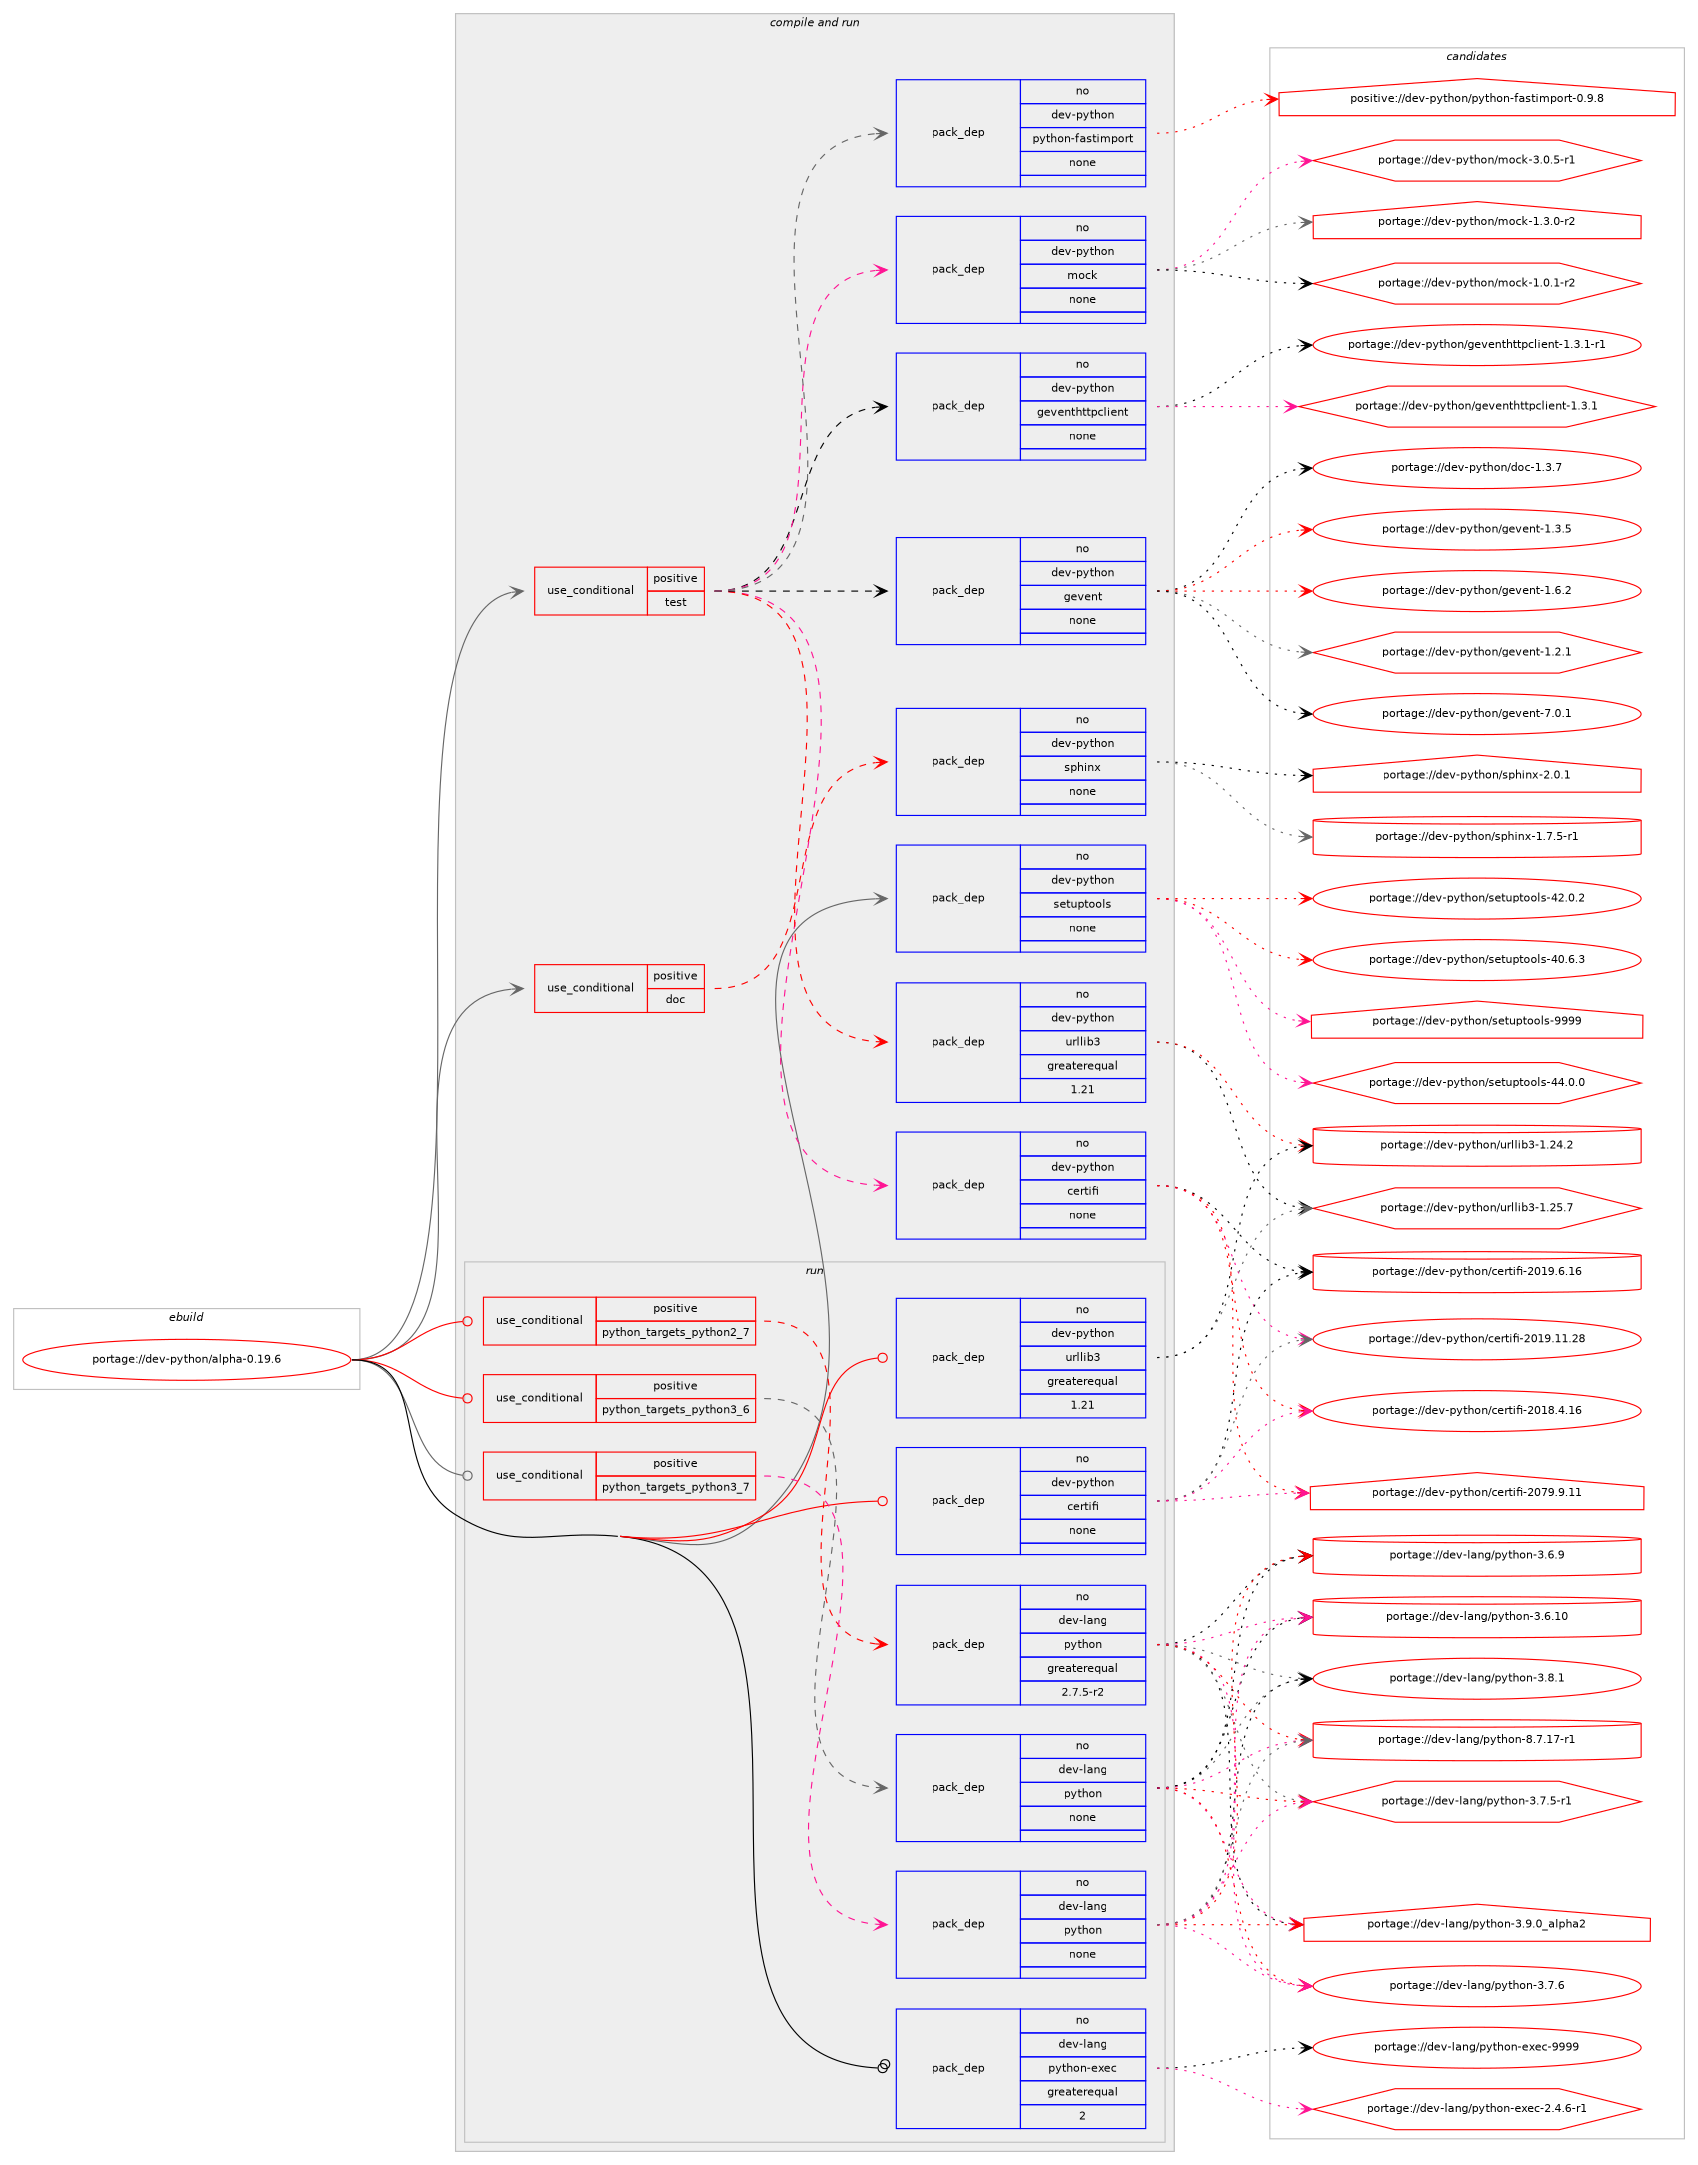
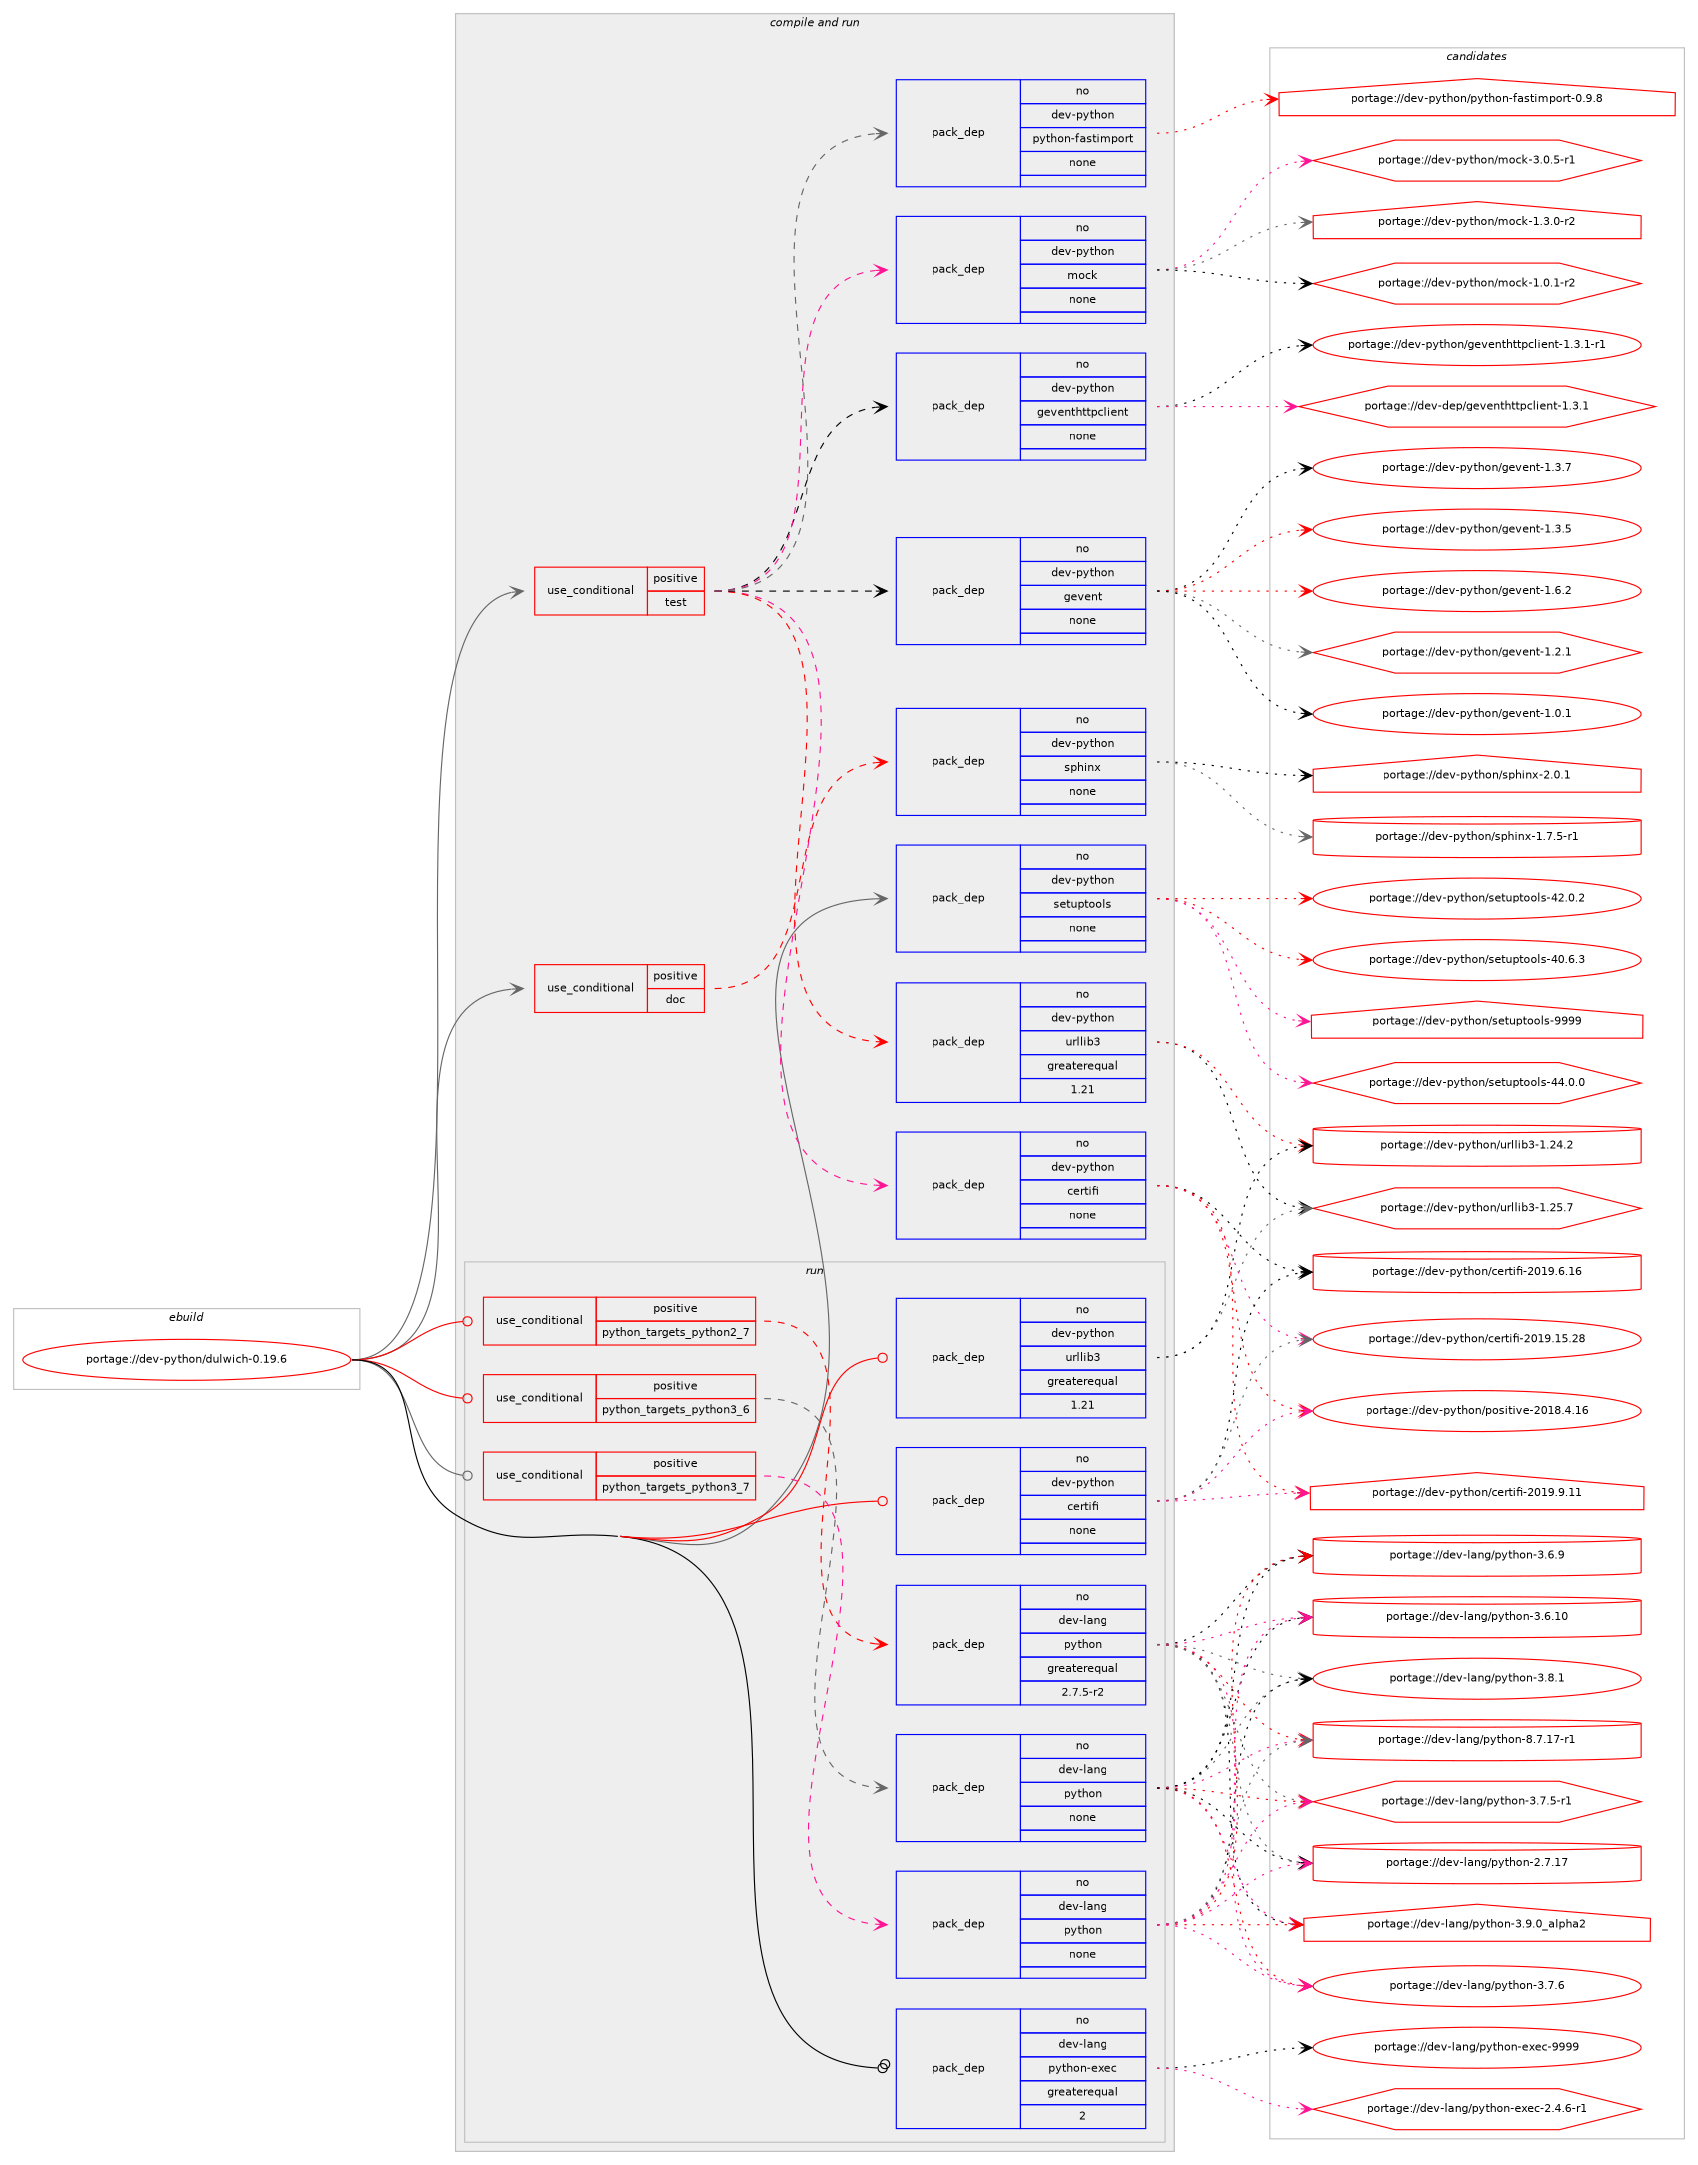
(1477, 99) -> (1477, 99)
(1477, 407) -> (1477, 407)
(1477, 468) -> (1477, 468)
(1477, 714) -> (1477, 714)
(1477, 1339) -> (1477, 1339)
(187, 1360) -> (187, 1360)
(1477, 1411) -> (1477, 1411)
(1477, 1493) -> (1477, 1493)
none -> (1477, 1863)
